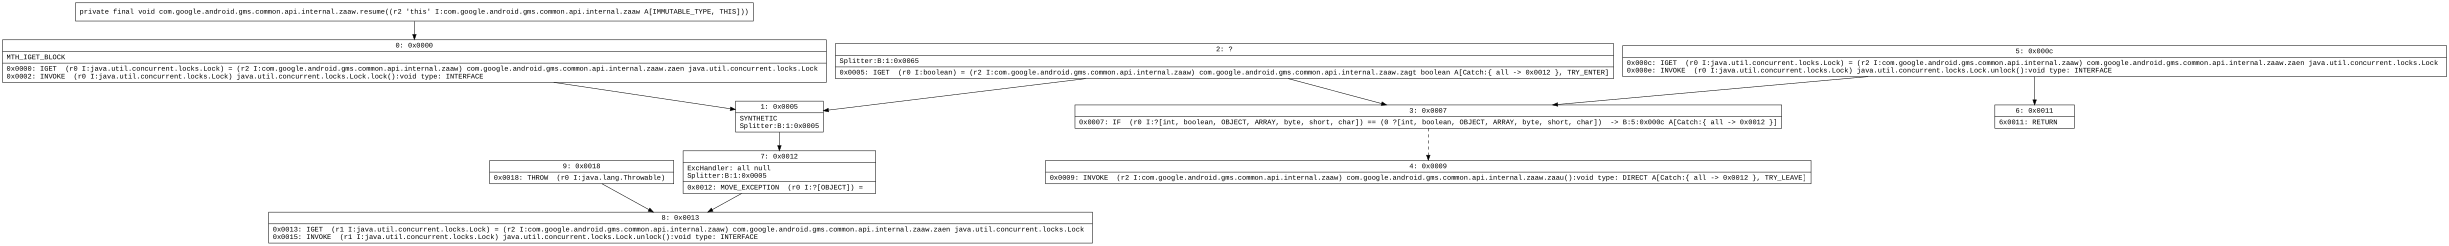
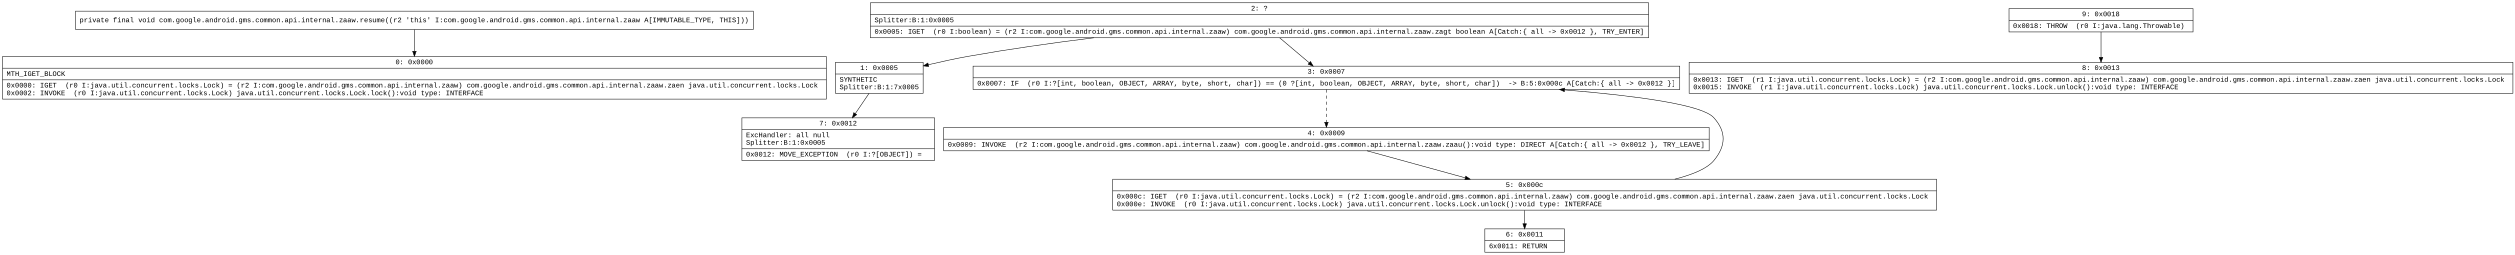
(879, 61) -> (914, 20)
(642, 96) -> none
(779, 126) -> (879, 87)
none -> (1416, 164)
(727, 202) -> none
